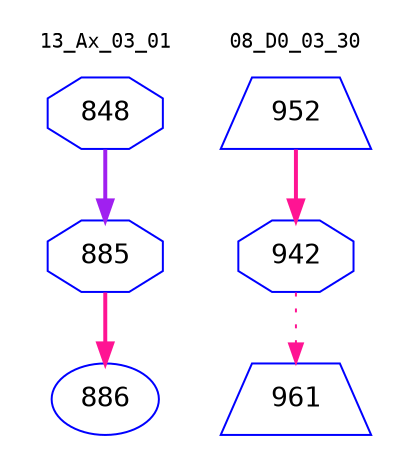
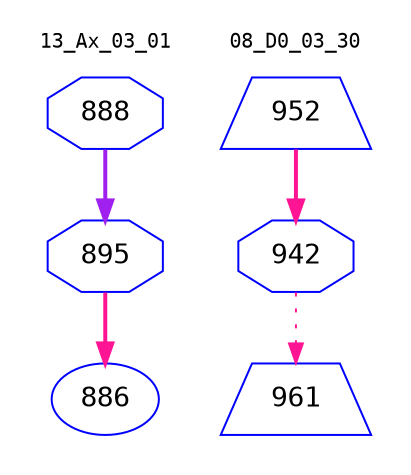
(105, 113) -> (105, 113)
(105, 256) -> (105, 256)
